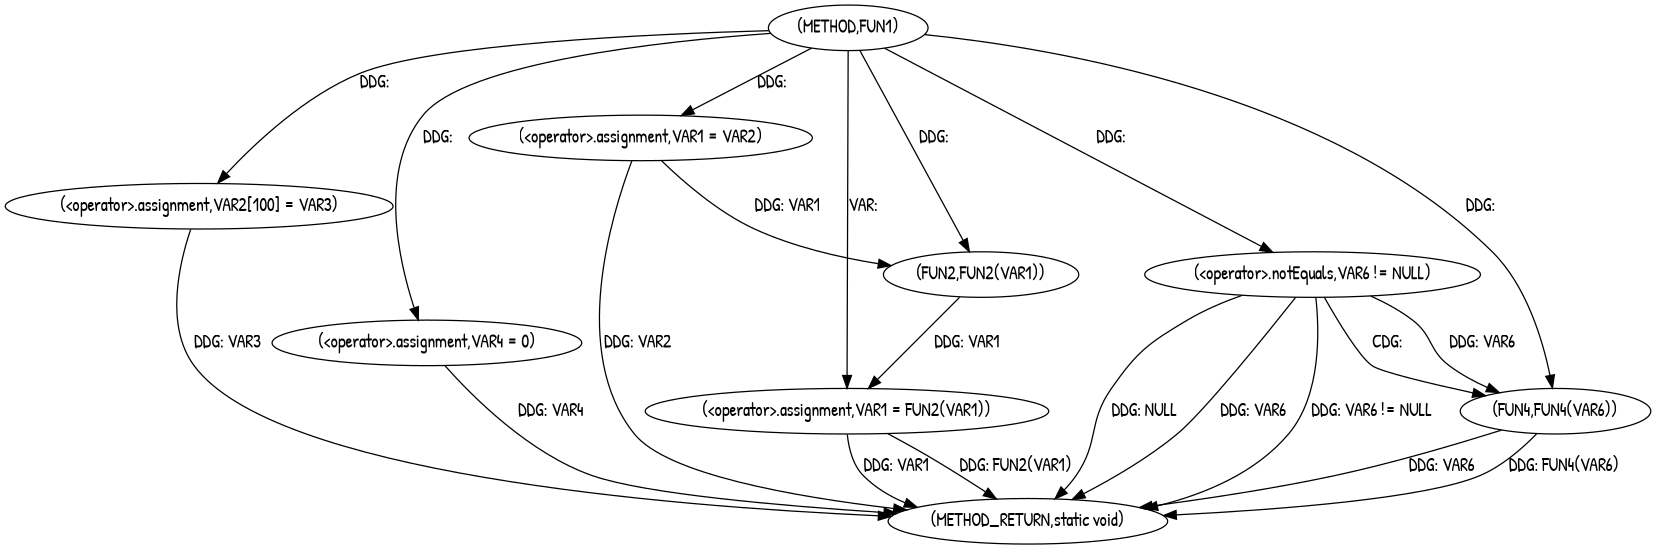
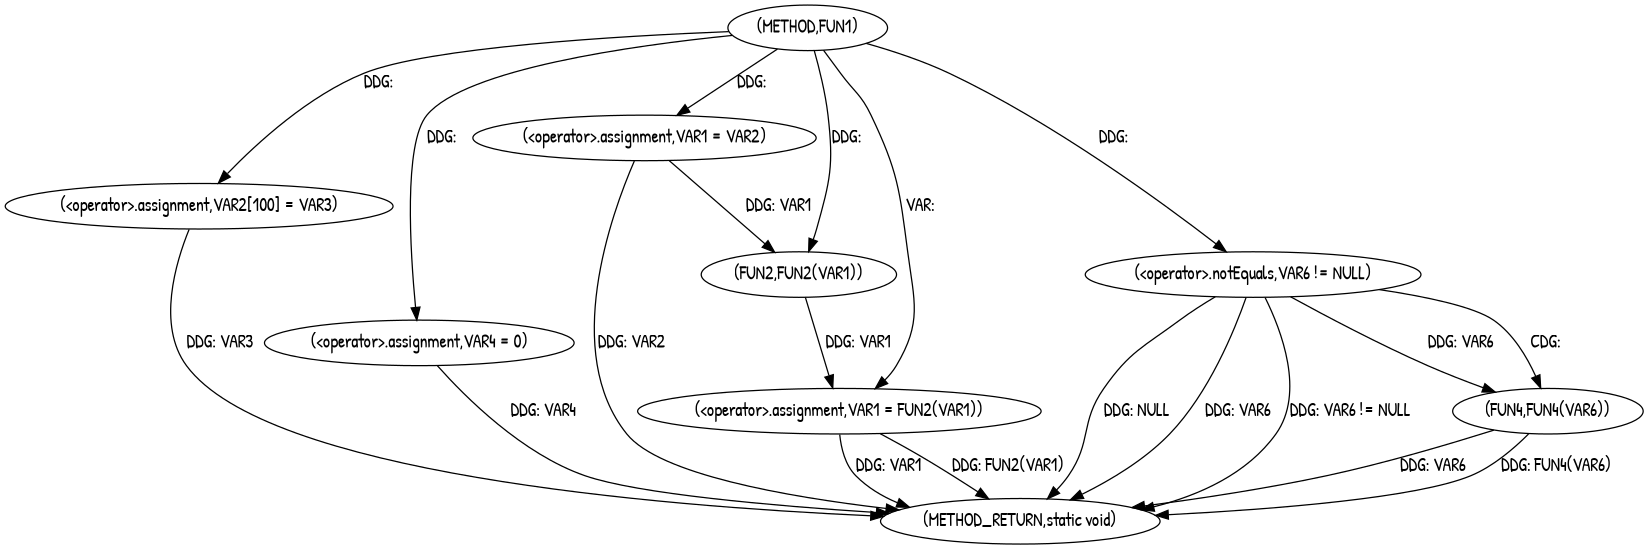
(1291, 124) -> none
